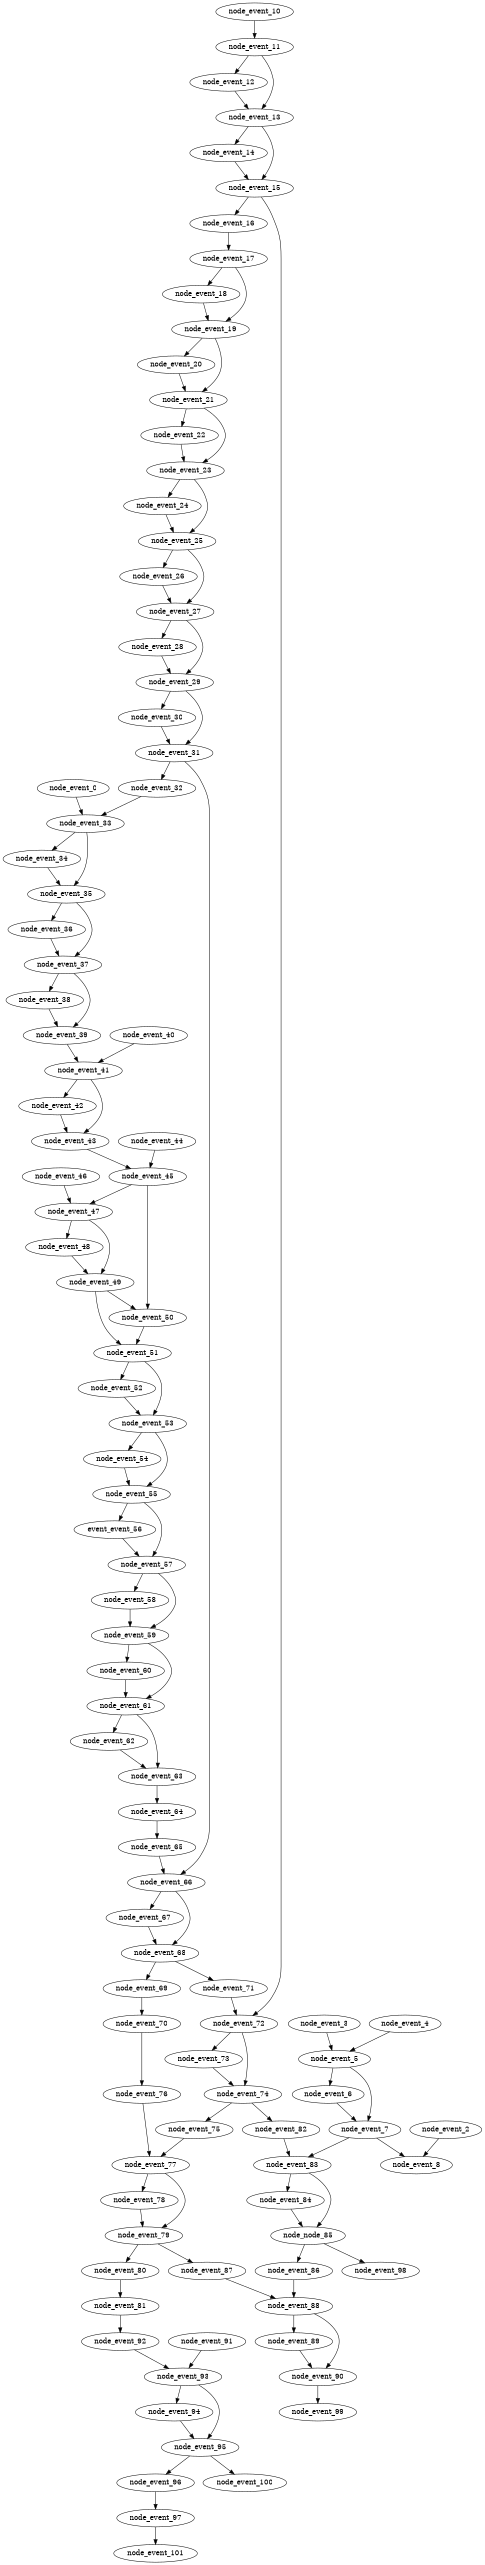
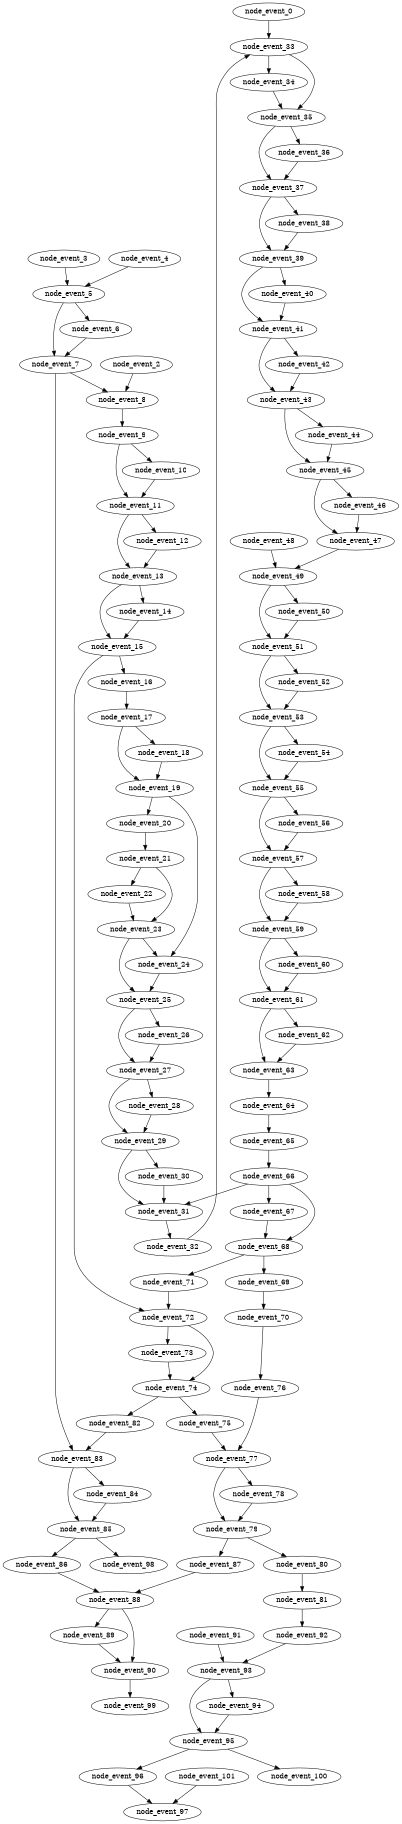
none -> (282, 274)
(221, 366) -> (198, 872)
none -> (308, 416)
none -> (122, 435)
(70, 1227) -> none
(148, 1245) -> (341, 487)
(209, 1317) -> (220, 1193)
(115, 1530) -> (304, 824)
(308, 2236) -> (86, 1530)
(156, 2533) -> (187, 1793)
